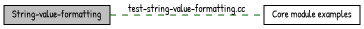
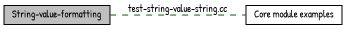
(187, 10) -> (178, 10)
